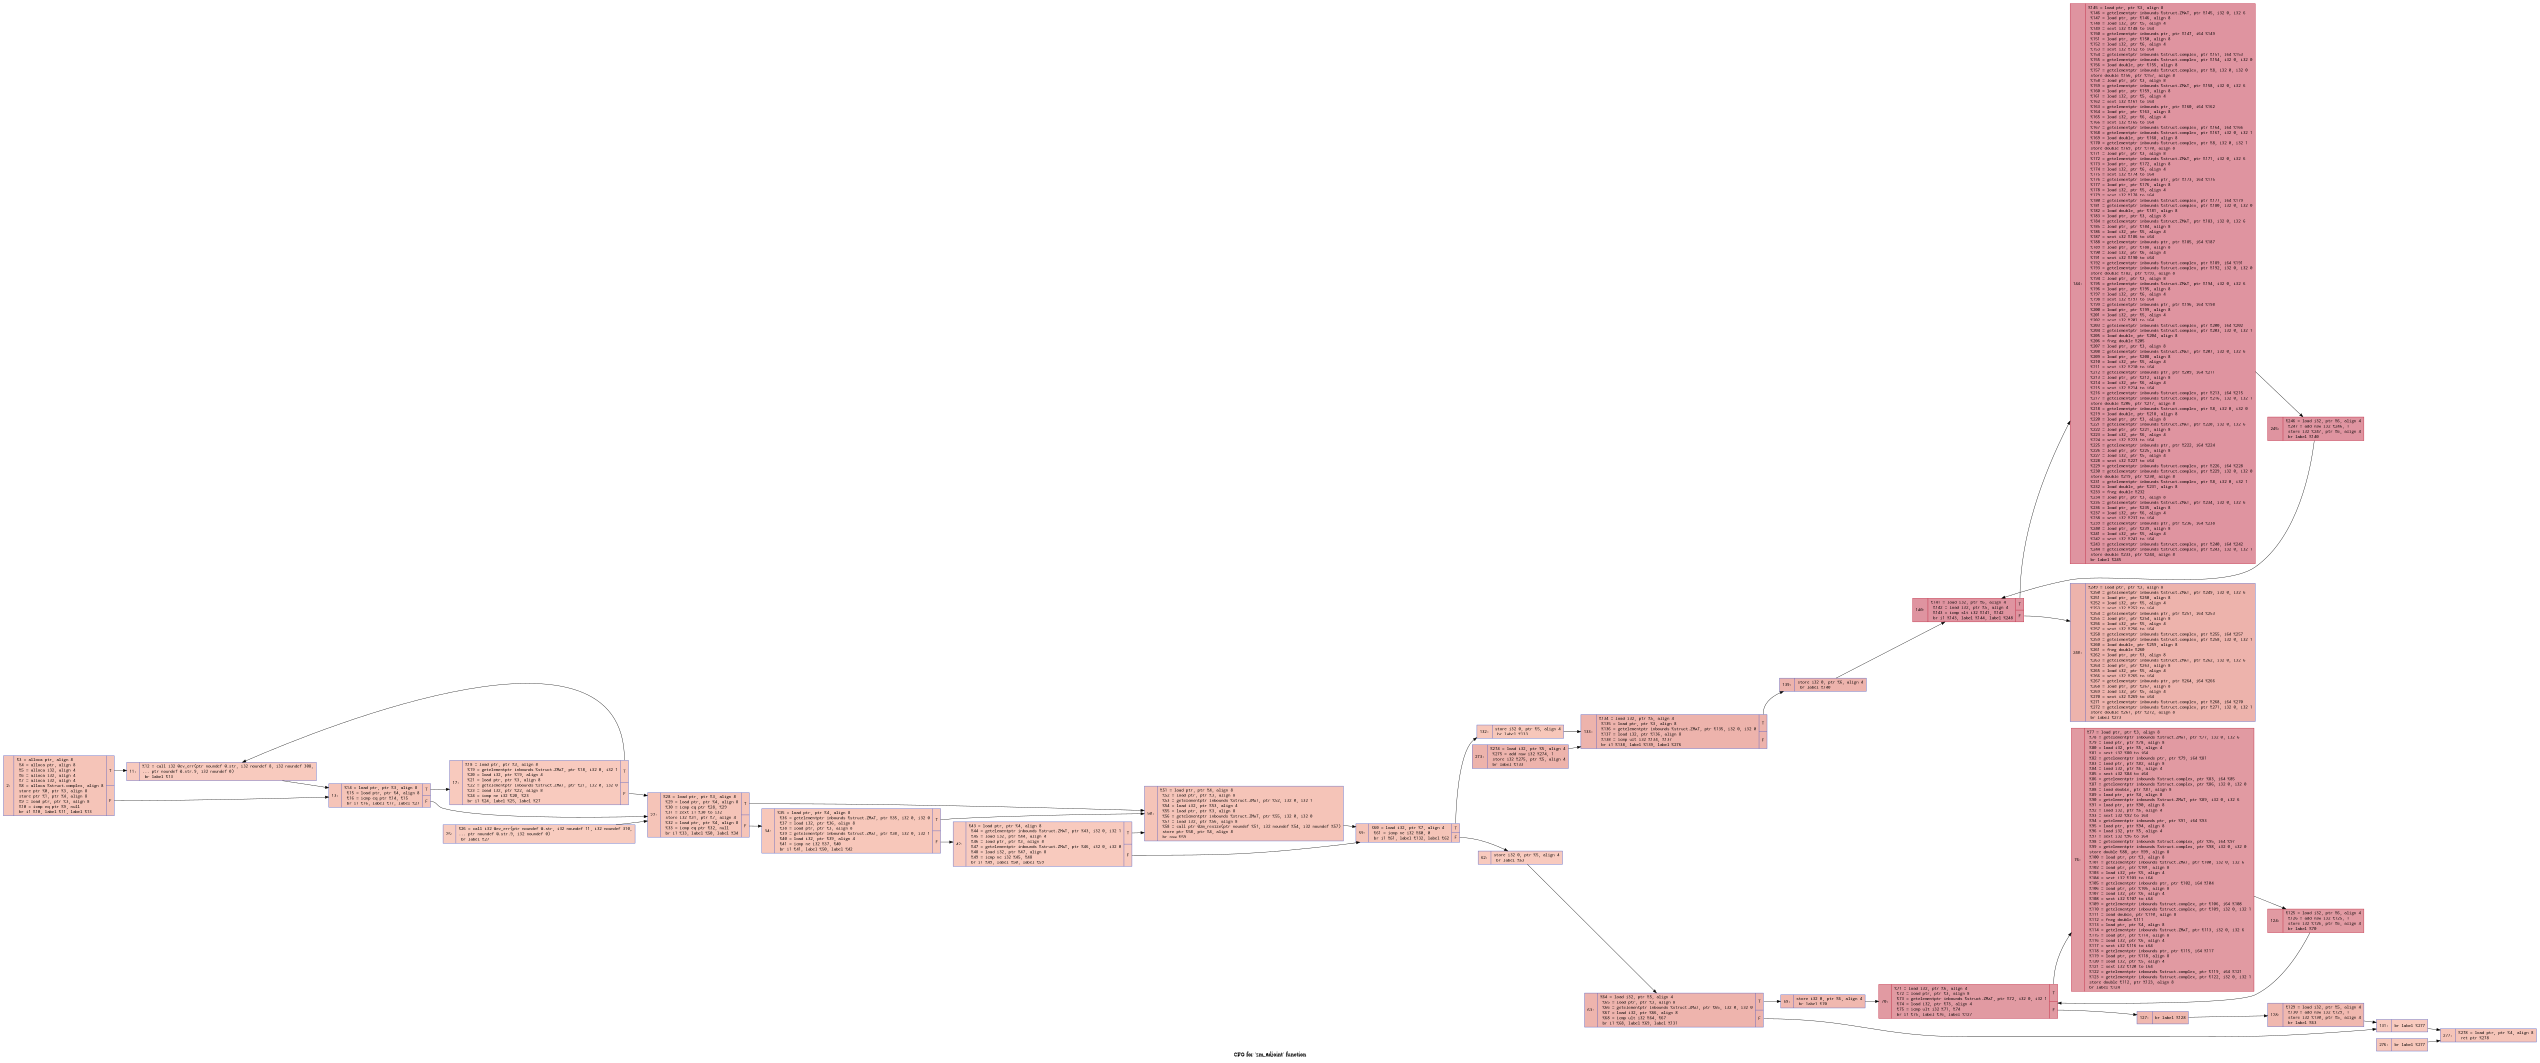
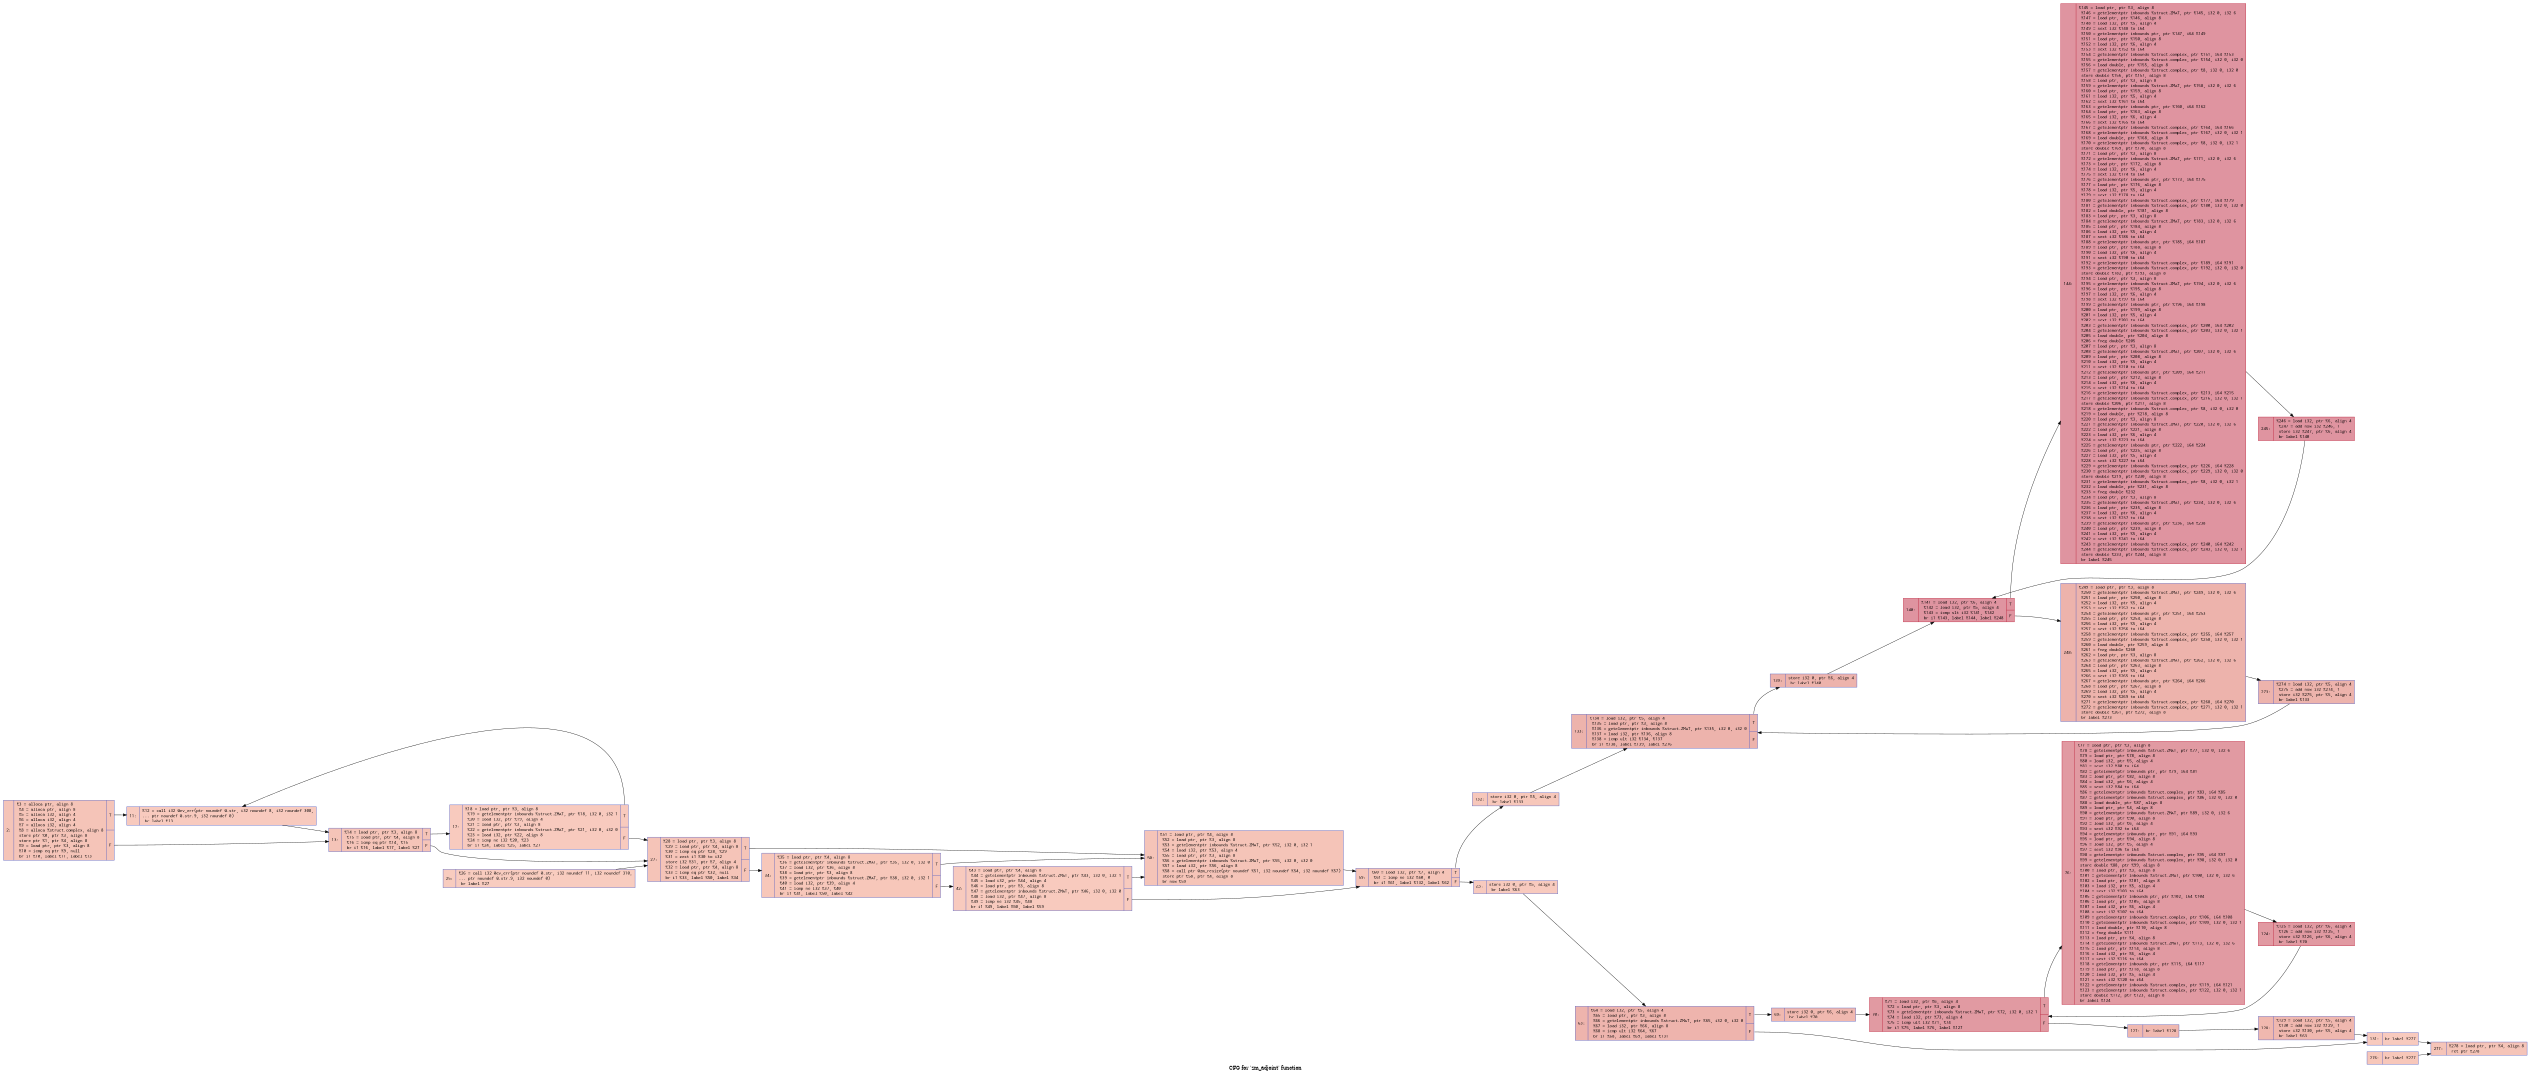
none -> (2252, 678)
